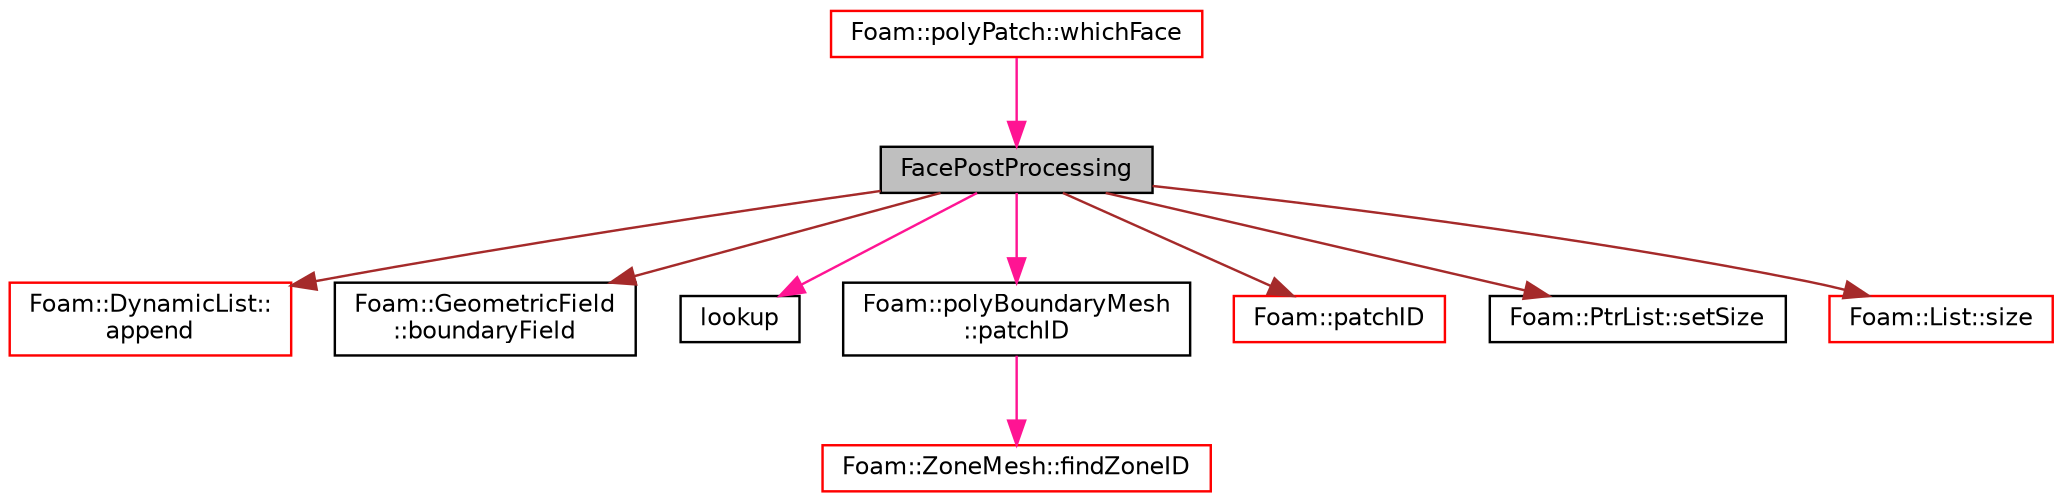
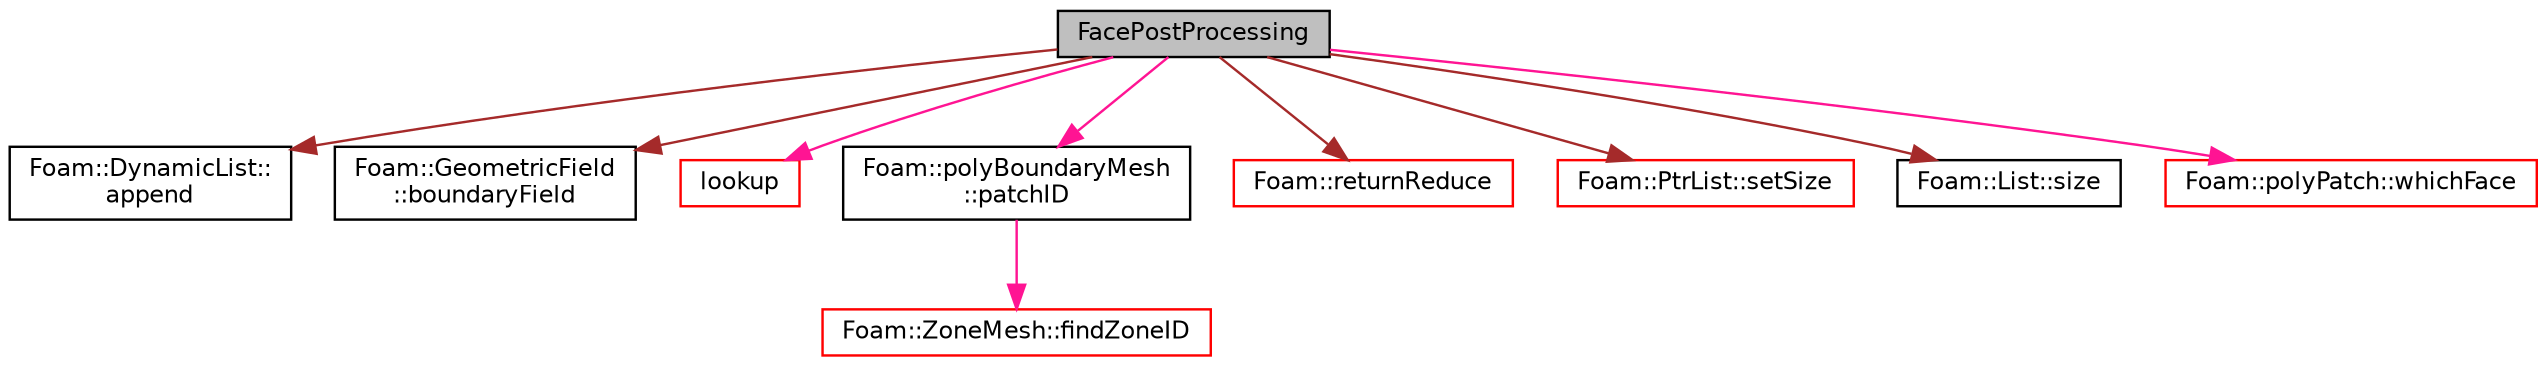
(1017, 90) -> (1771, 98)
(150, 319) -> (150, 183)
(740, 319) -> (740, 183)
(1339, 319) -> (1373, 183)
(1638, 319) -> (1706, 183)
(1941, 319) -> (2009, 183)
